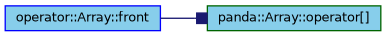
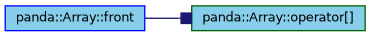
(83, 18) -> (75, 18)
